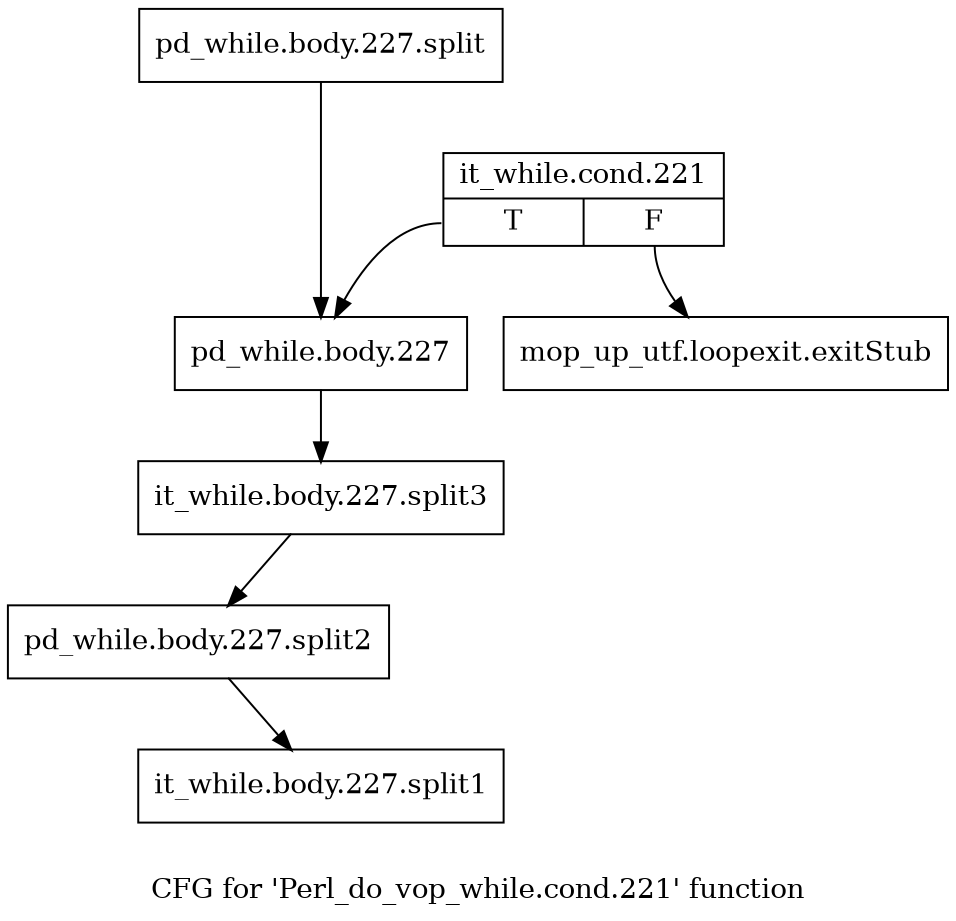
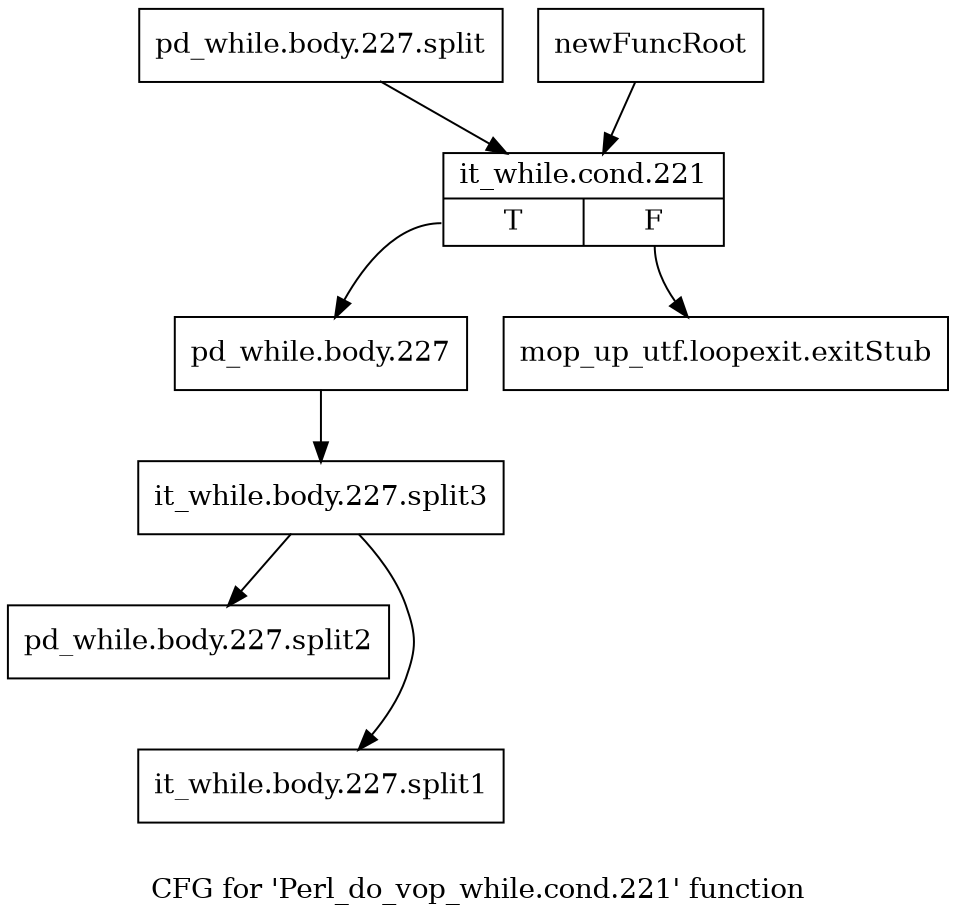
none -> (651, 45)
(321, 189) -> (435, 112)
(253, 707) -> (413, 632)
